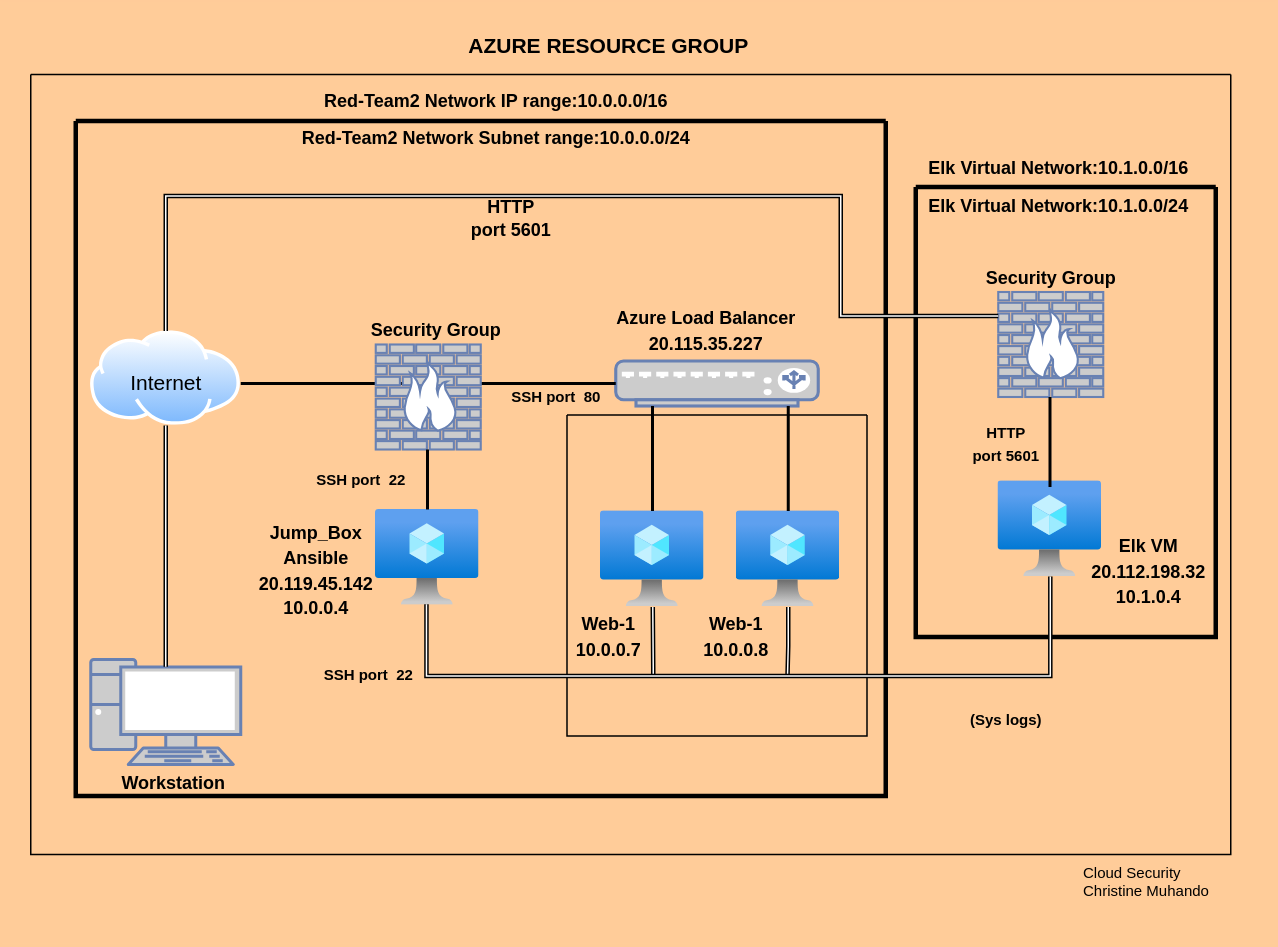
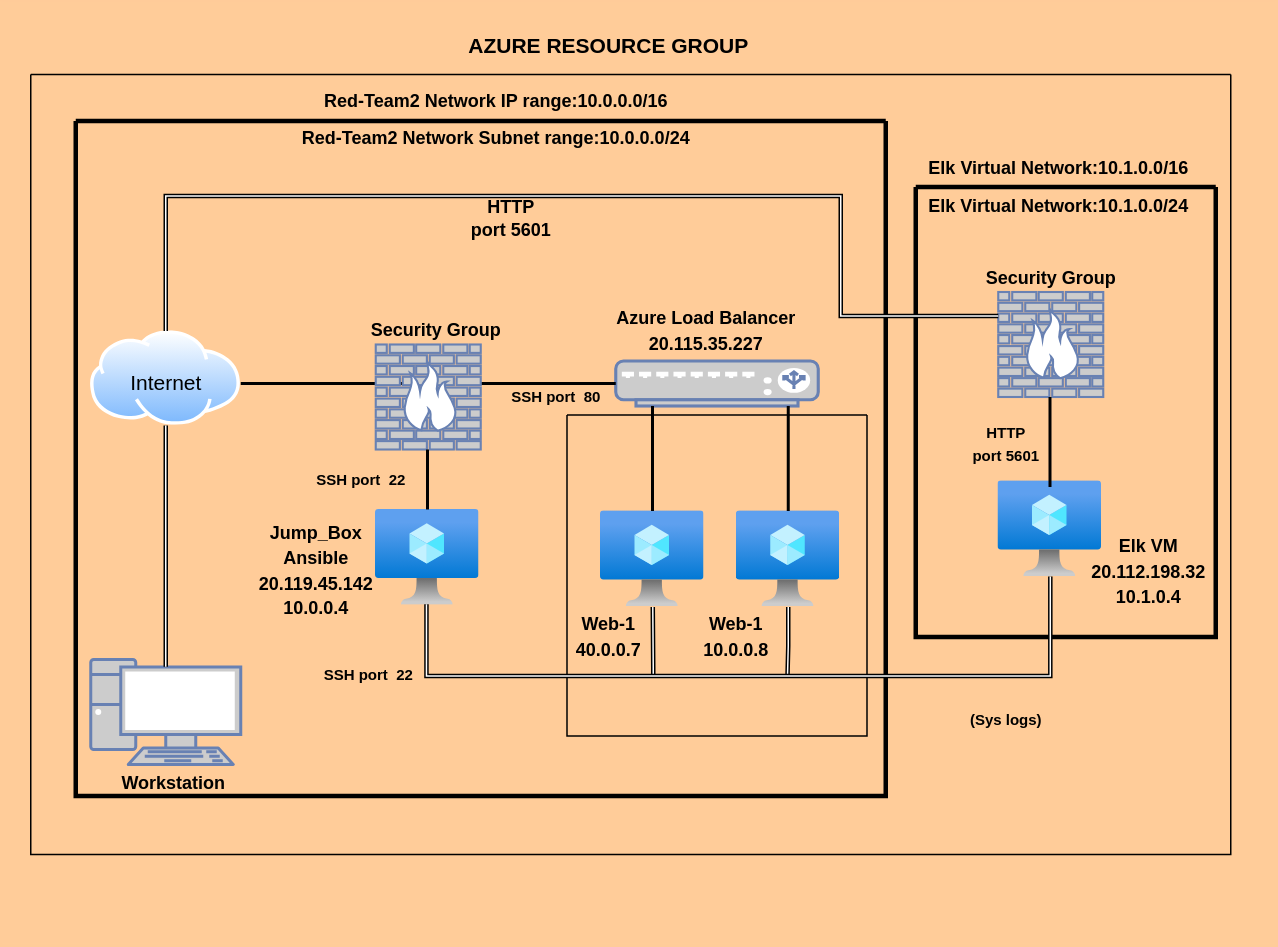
(609, 635) -> (609, 635)
(1163, 884) -> none
